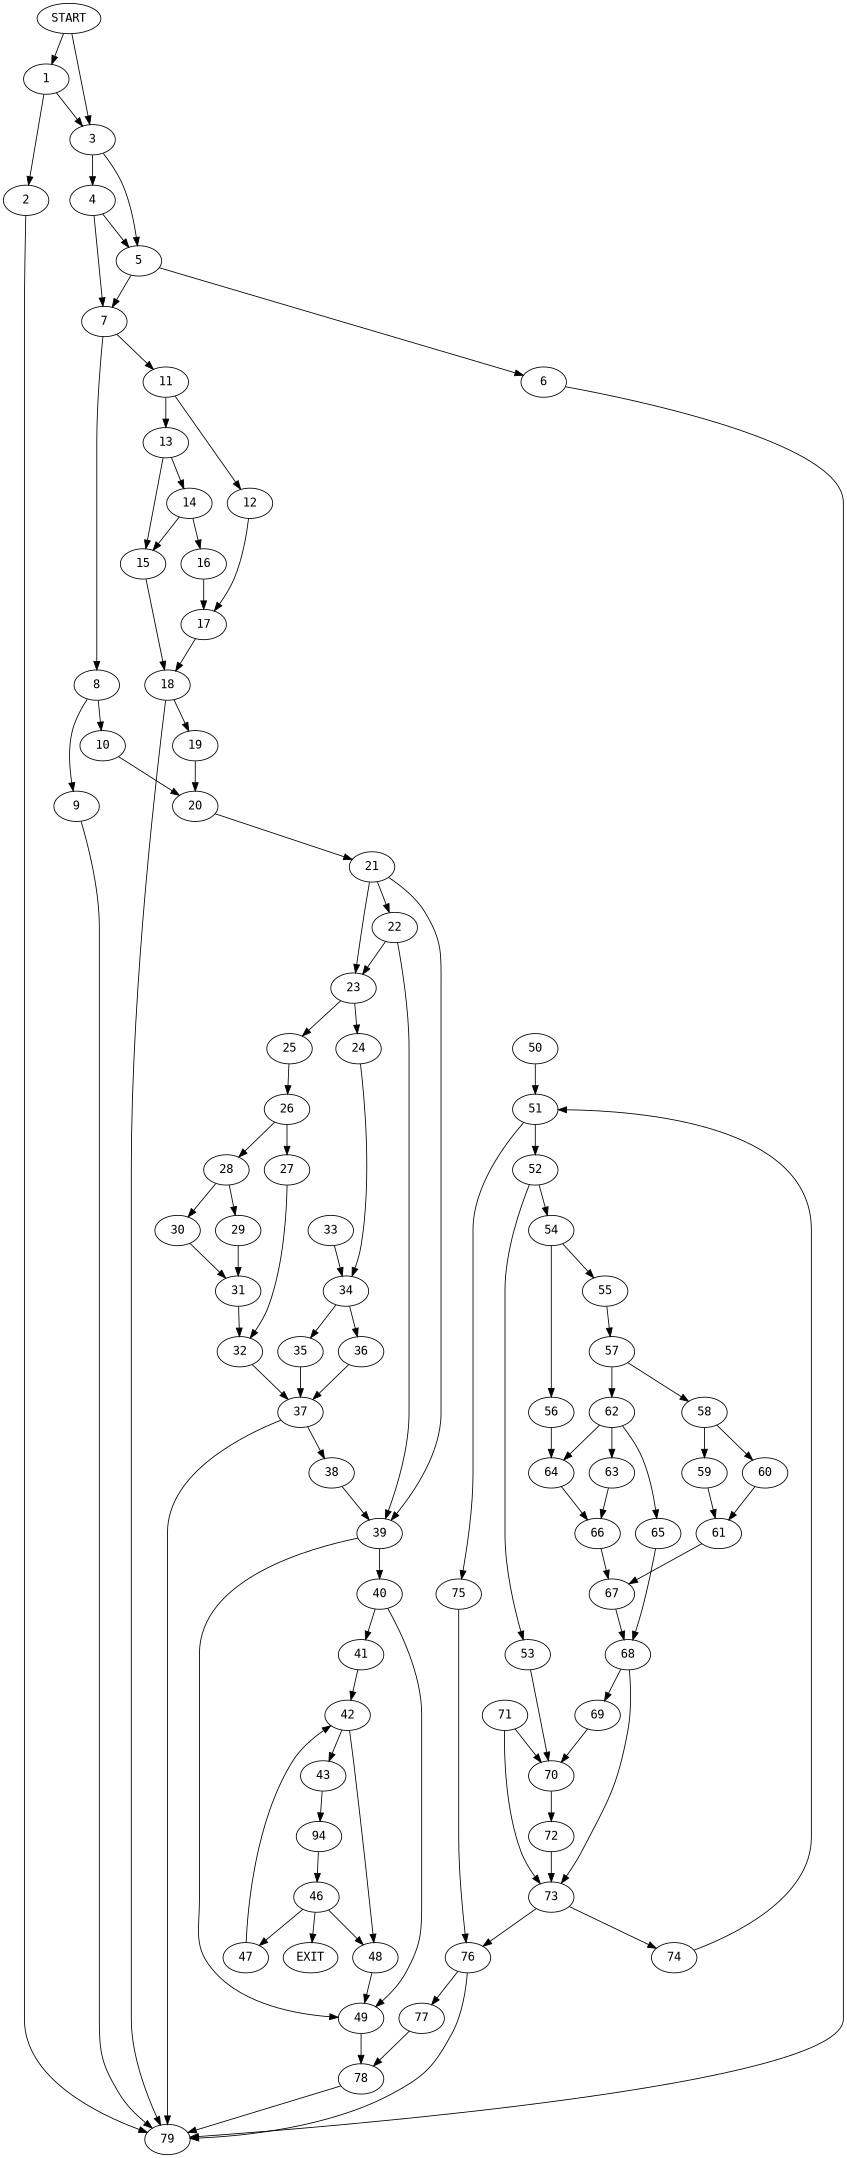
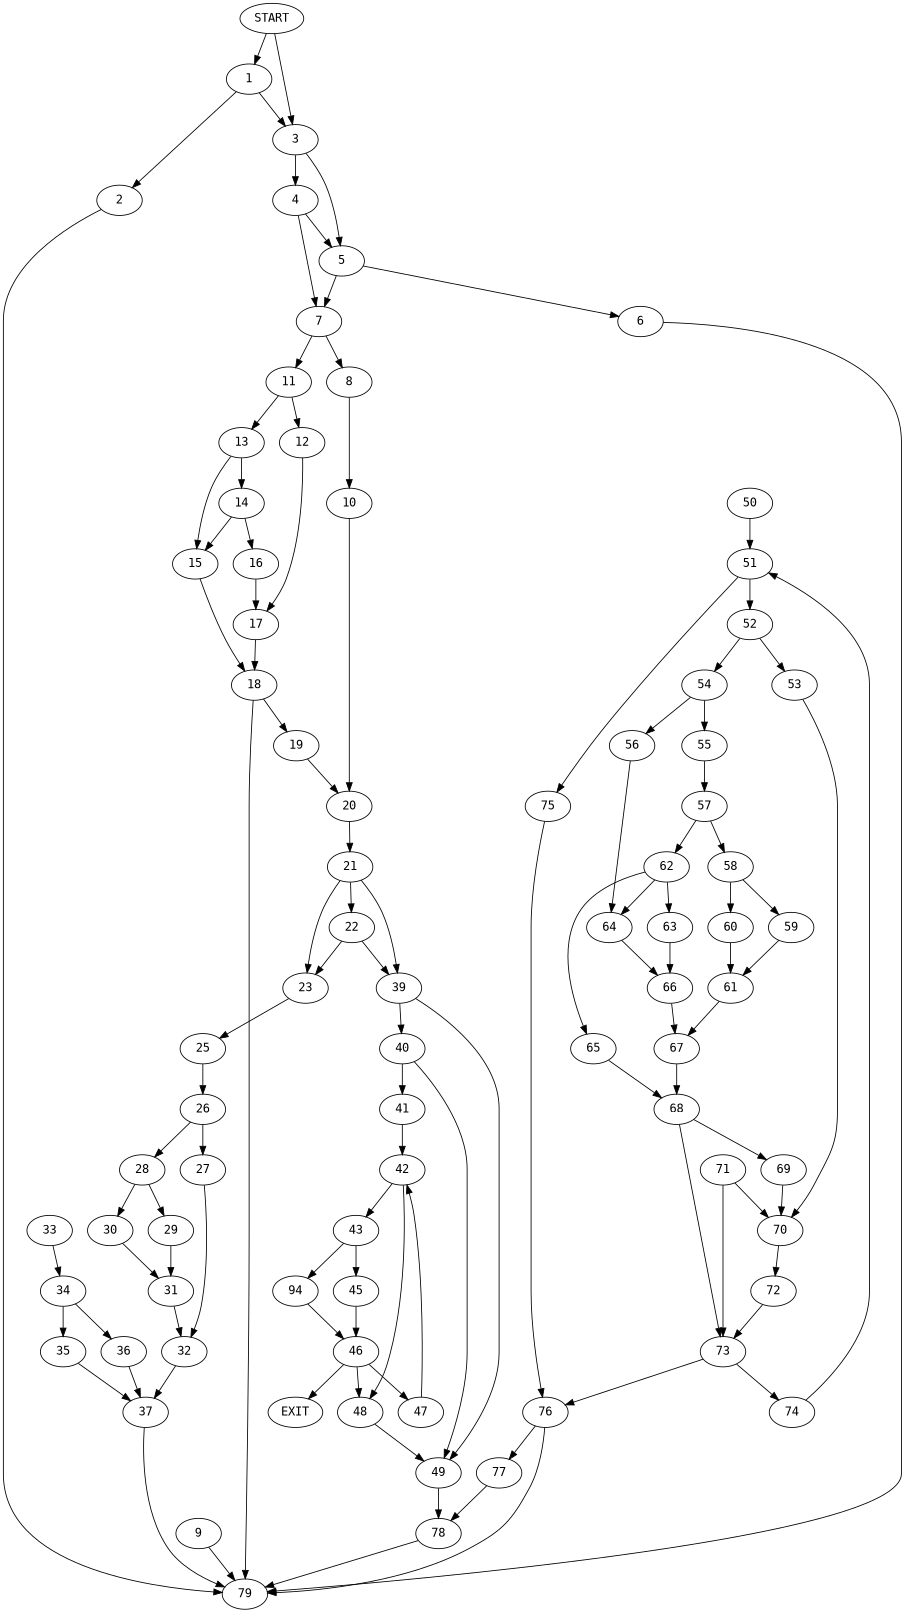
(71, 739) -> none
(359, 1049) -> none
none -> (356, 1291)
(332, 1473) -> none
